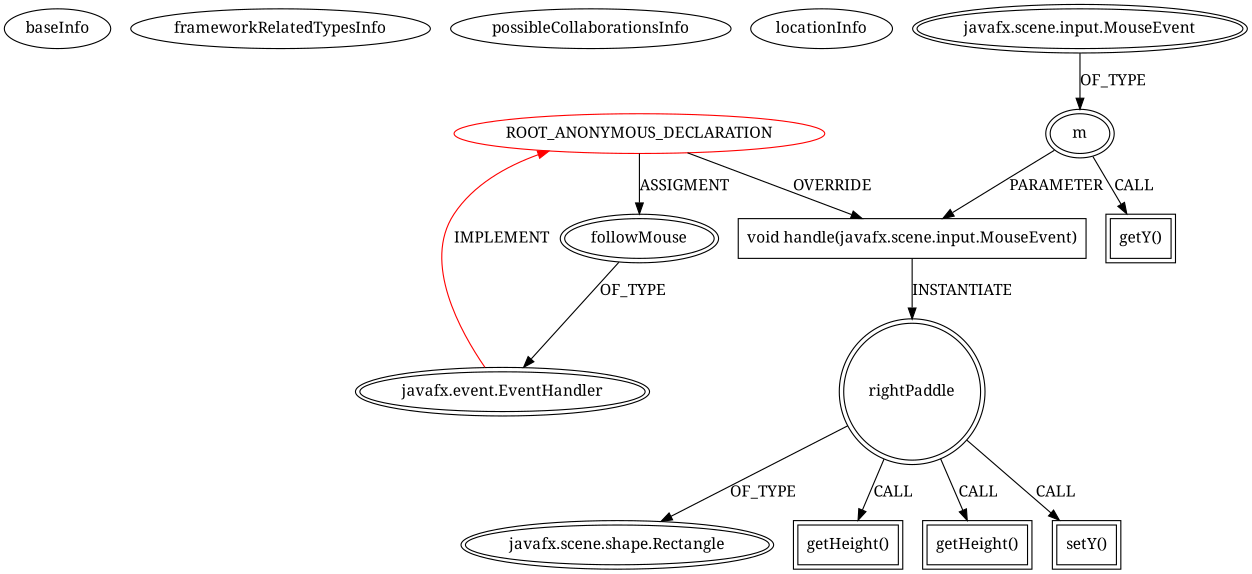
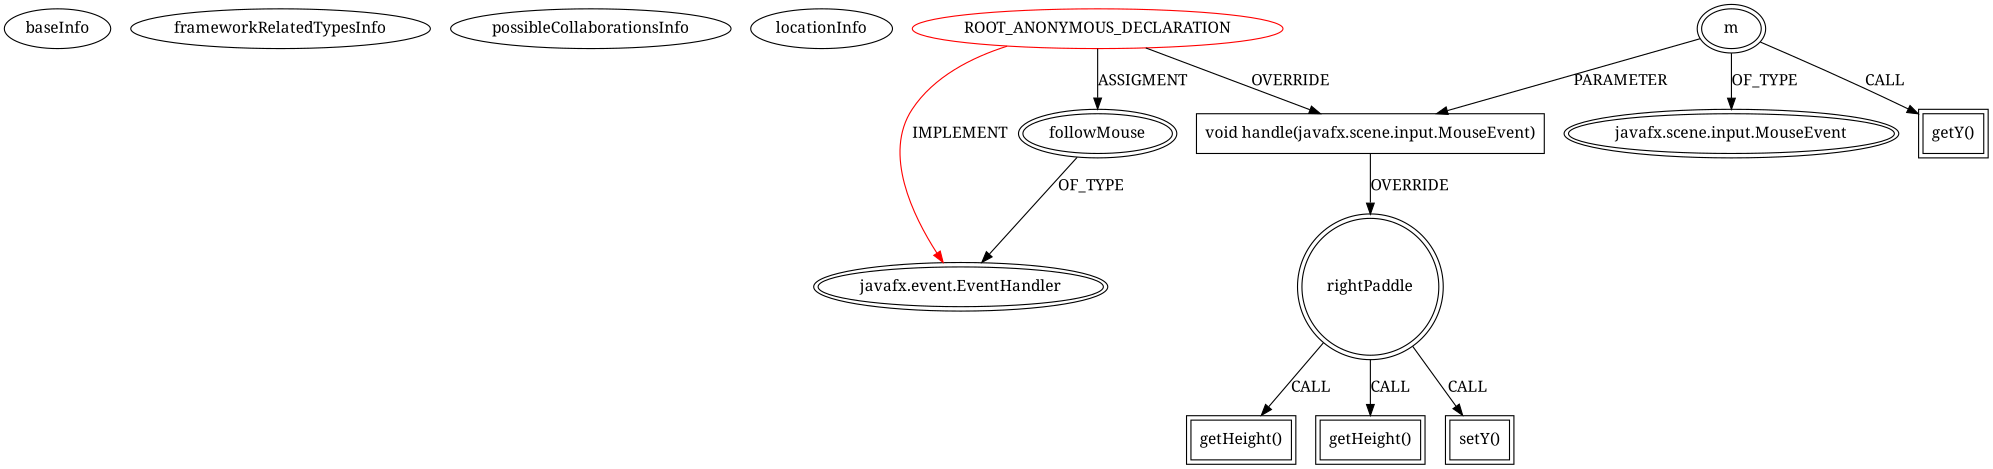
(1080, 76) -> (1731, 76)
(444, 242) -> (904, 126)
(962, 291) -> (1410, 186)
(617, 545) -> none
